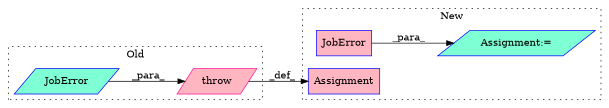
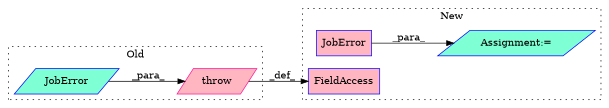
(344, 81) -> (344, 81)
